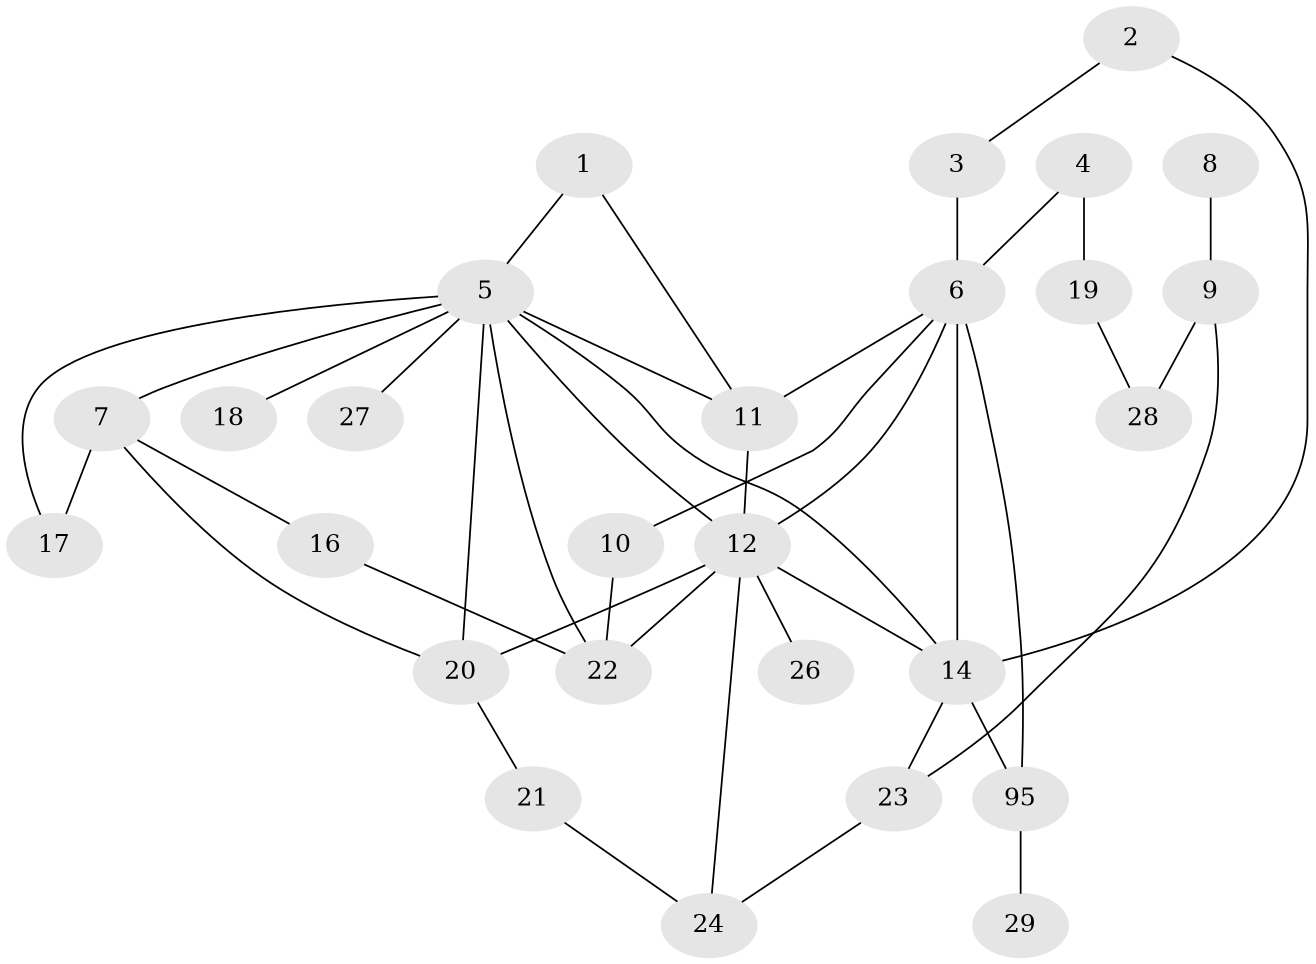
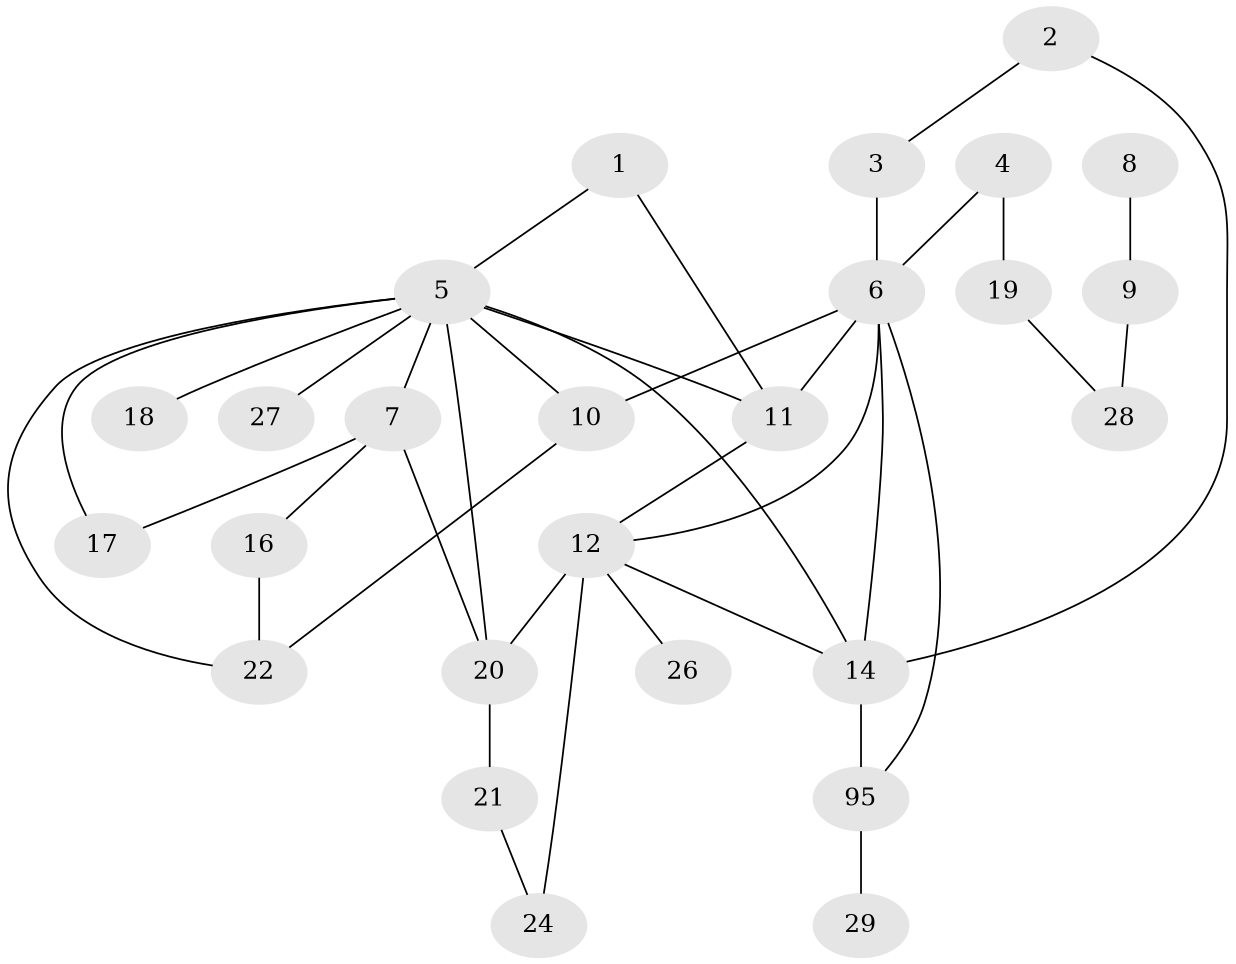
(604, 427) -> (515, 356)
(673, 609) -> none
(894, 799) -> none
